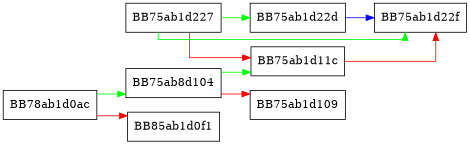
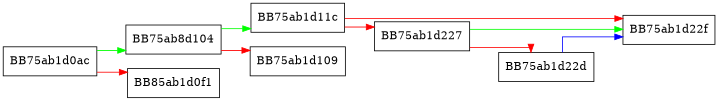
(232, 18) -> (501, 48)
(203, 58) -> (356, 27)
(50, 105) -> (50, 61)
